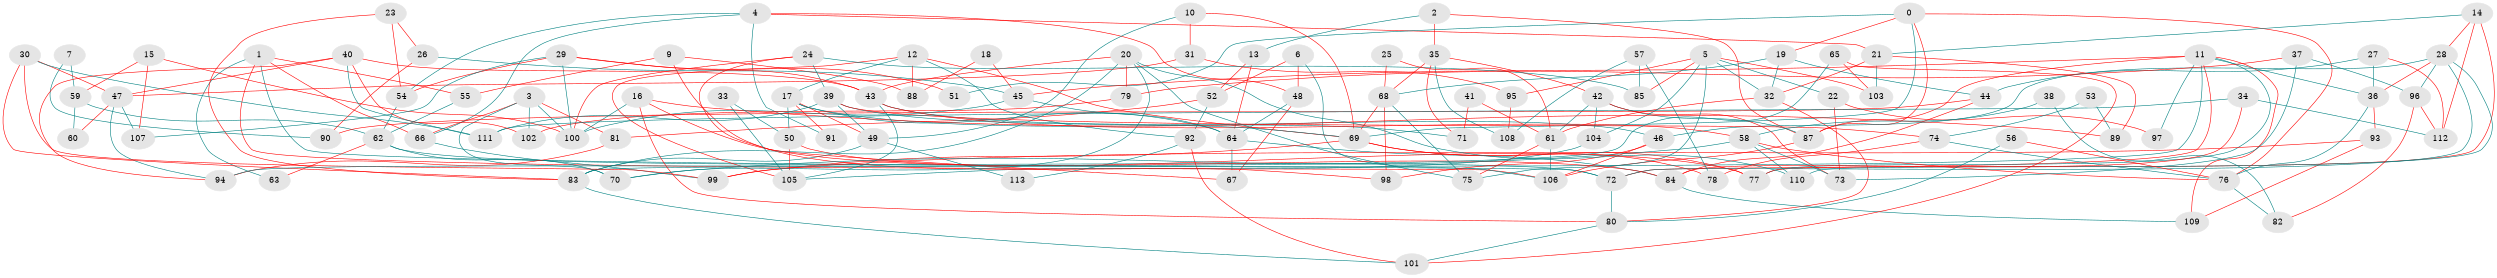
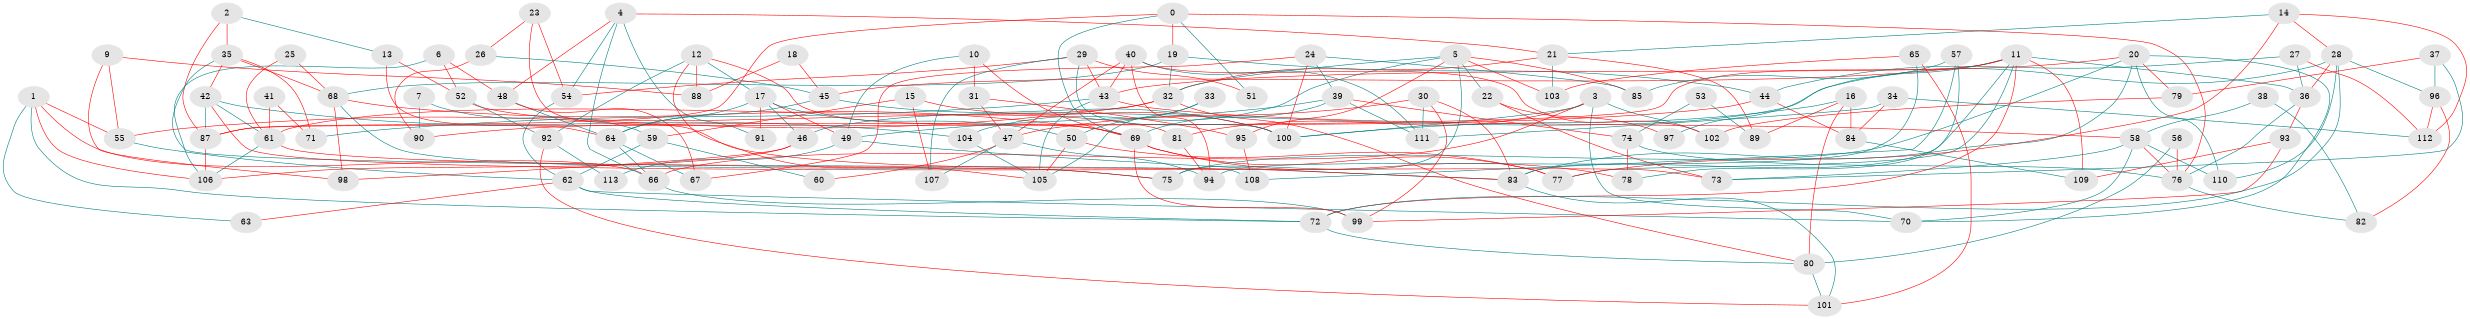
none -> (466, 117)
(1453, 155) -> (632, 160)
